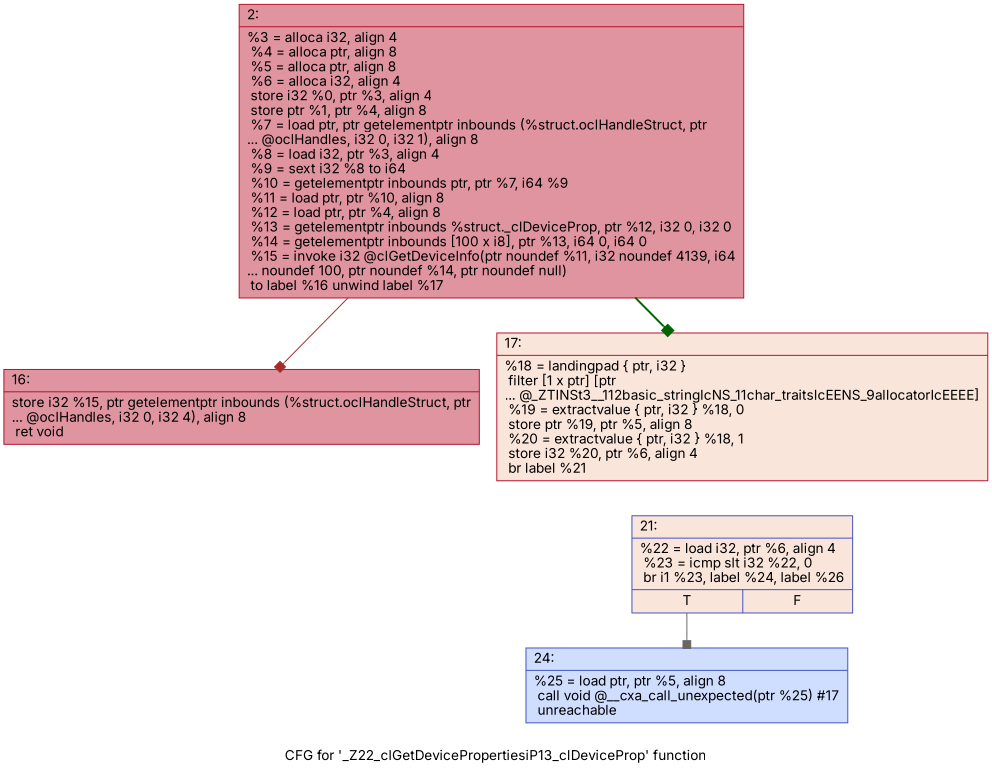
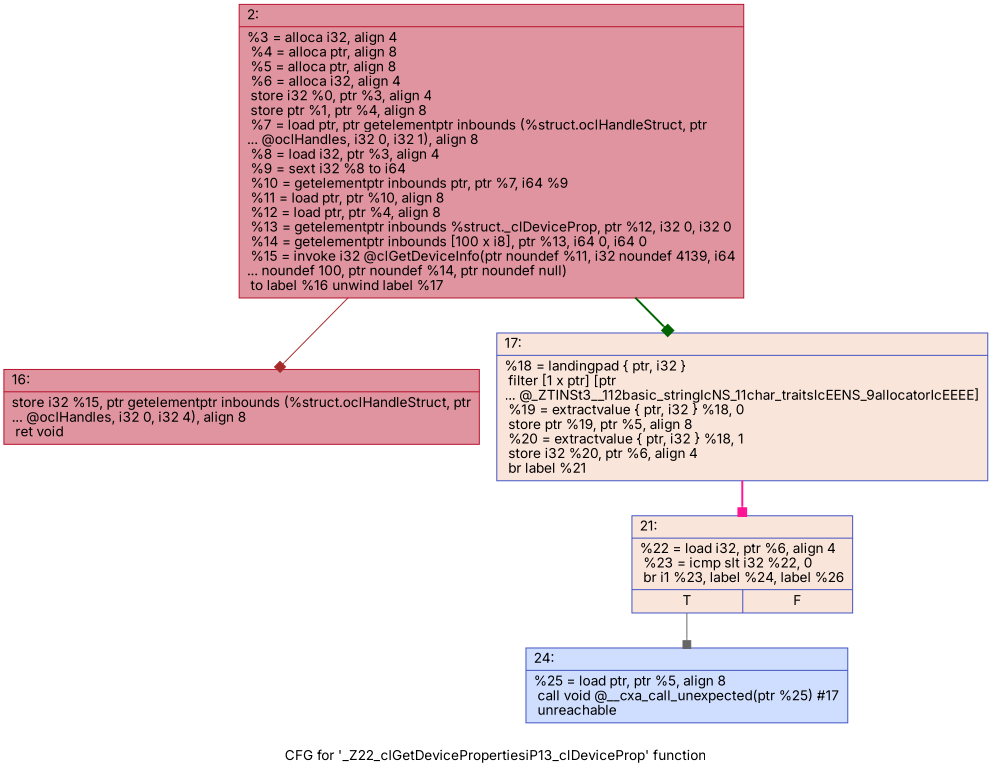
(742, 407) -> (742, 407)
none -> (742, 493)
